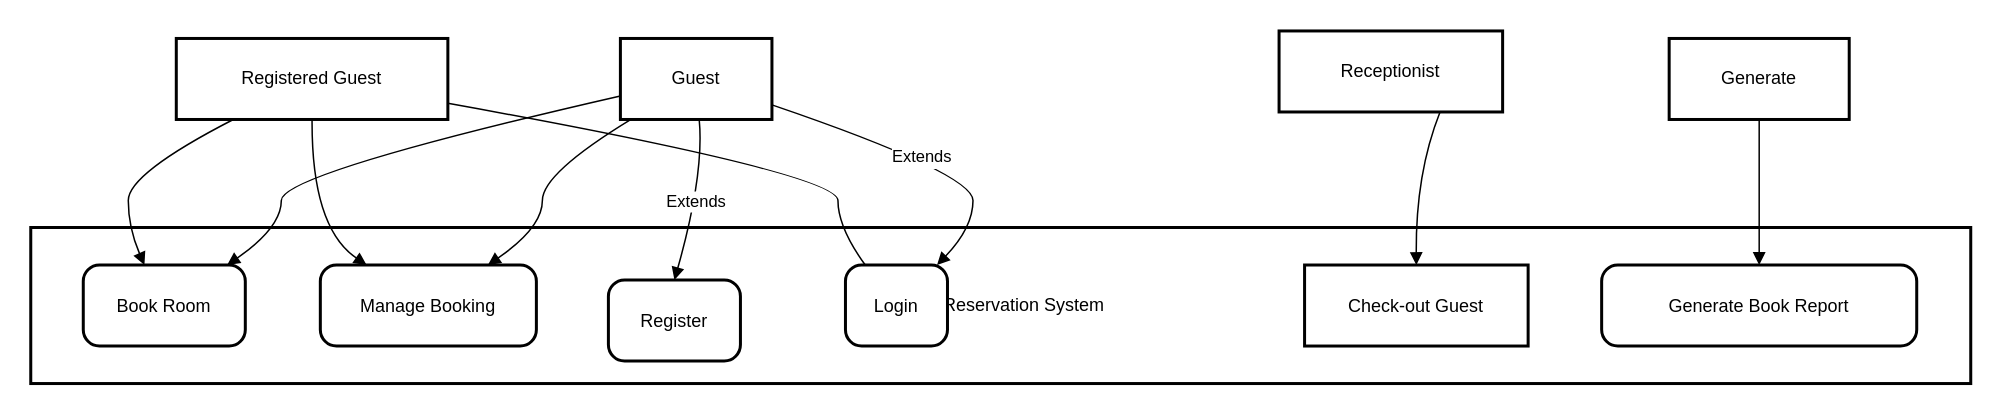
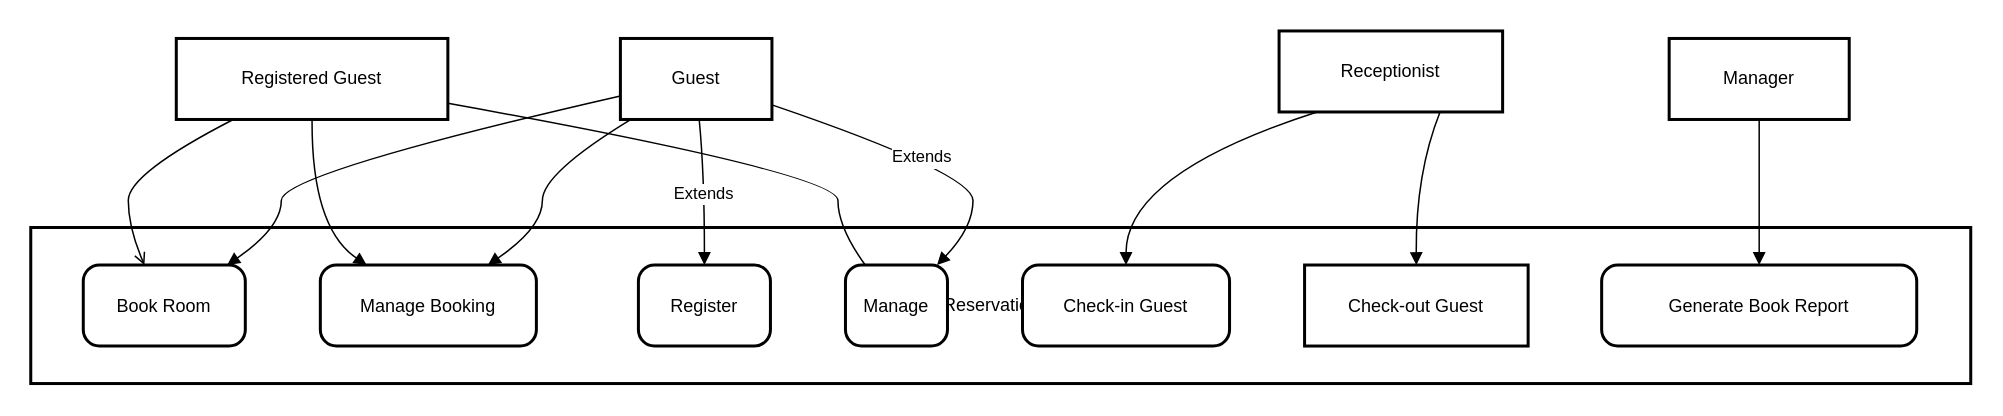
(1759, 79) -> (1759, 79)
none -> (1202, 160)
(139, 253) -> (140, 255)
none -> (1126, 305)
(896, 306) -> (896, 306)
(674, 320) -> (704, 305)
